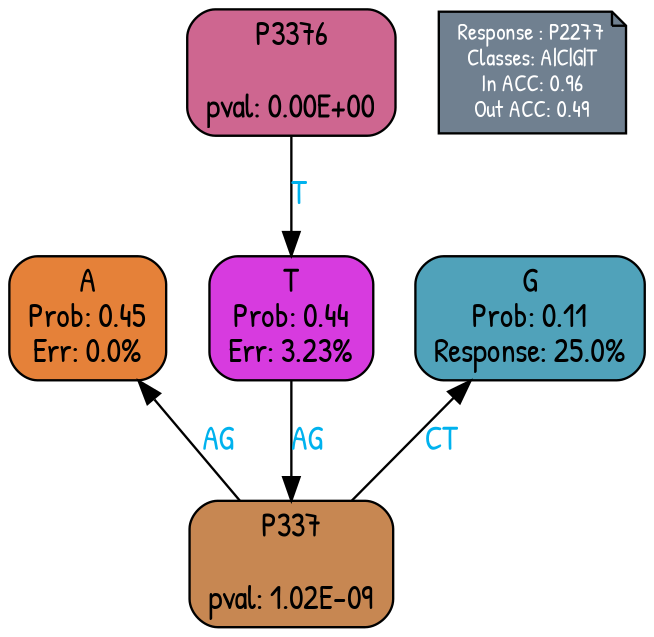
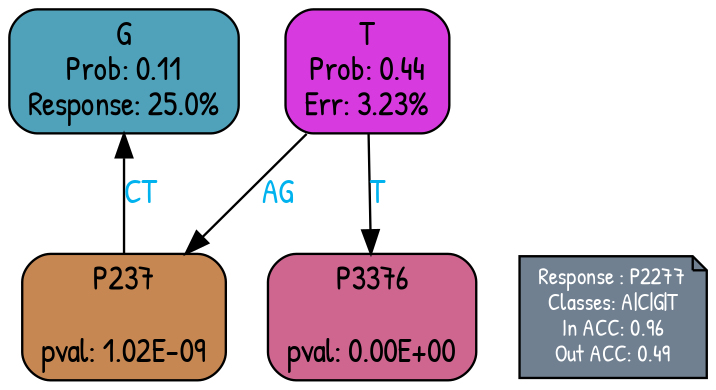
(291, 184) -> (370, 182)
(88, 318) -> none
(291, 564) -> (124, 317)
